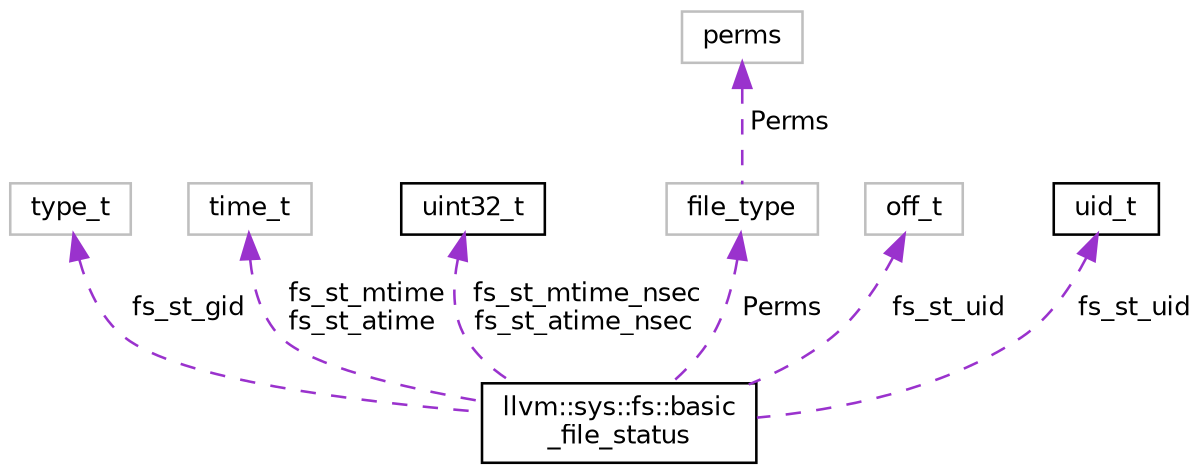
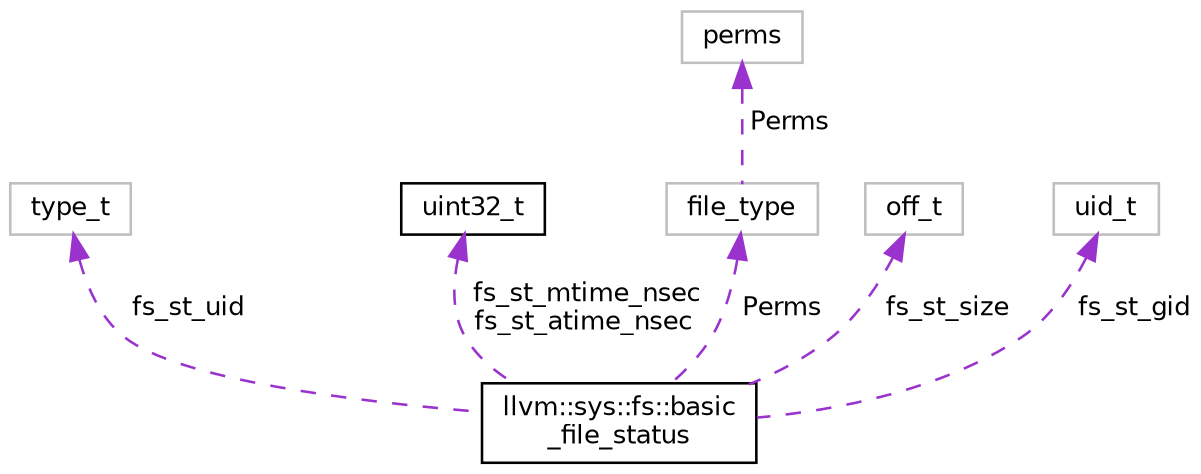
(250, 209) -> none
(1106, 209) -> (1106, 209)
(185, 309) -> (185, 309)
(945, 309) -> (945, 309)
(1131, 309) -> (1131, 309)
